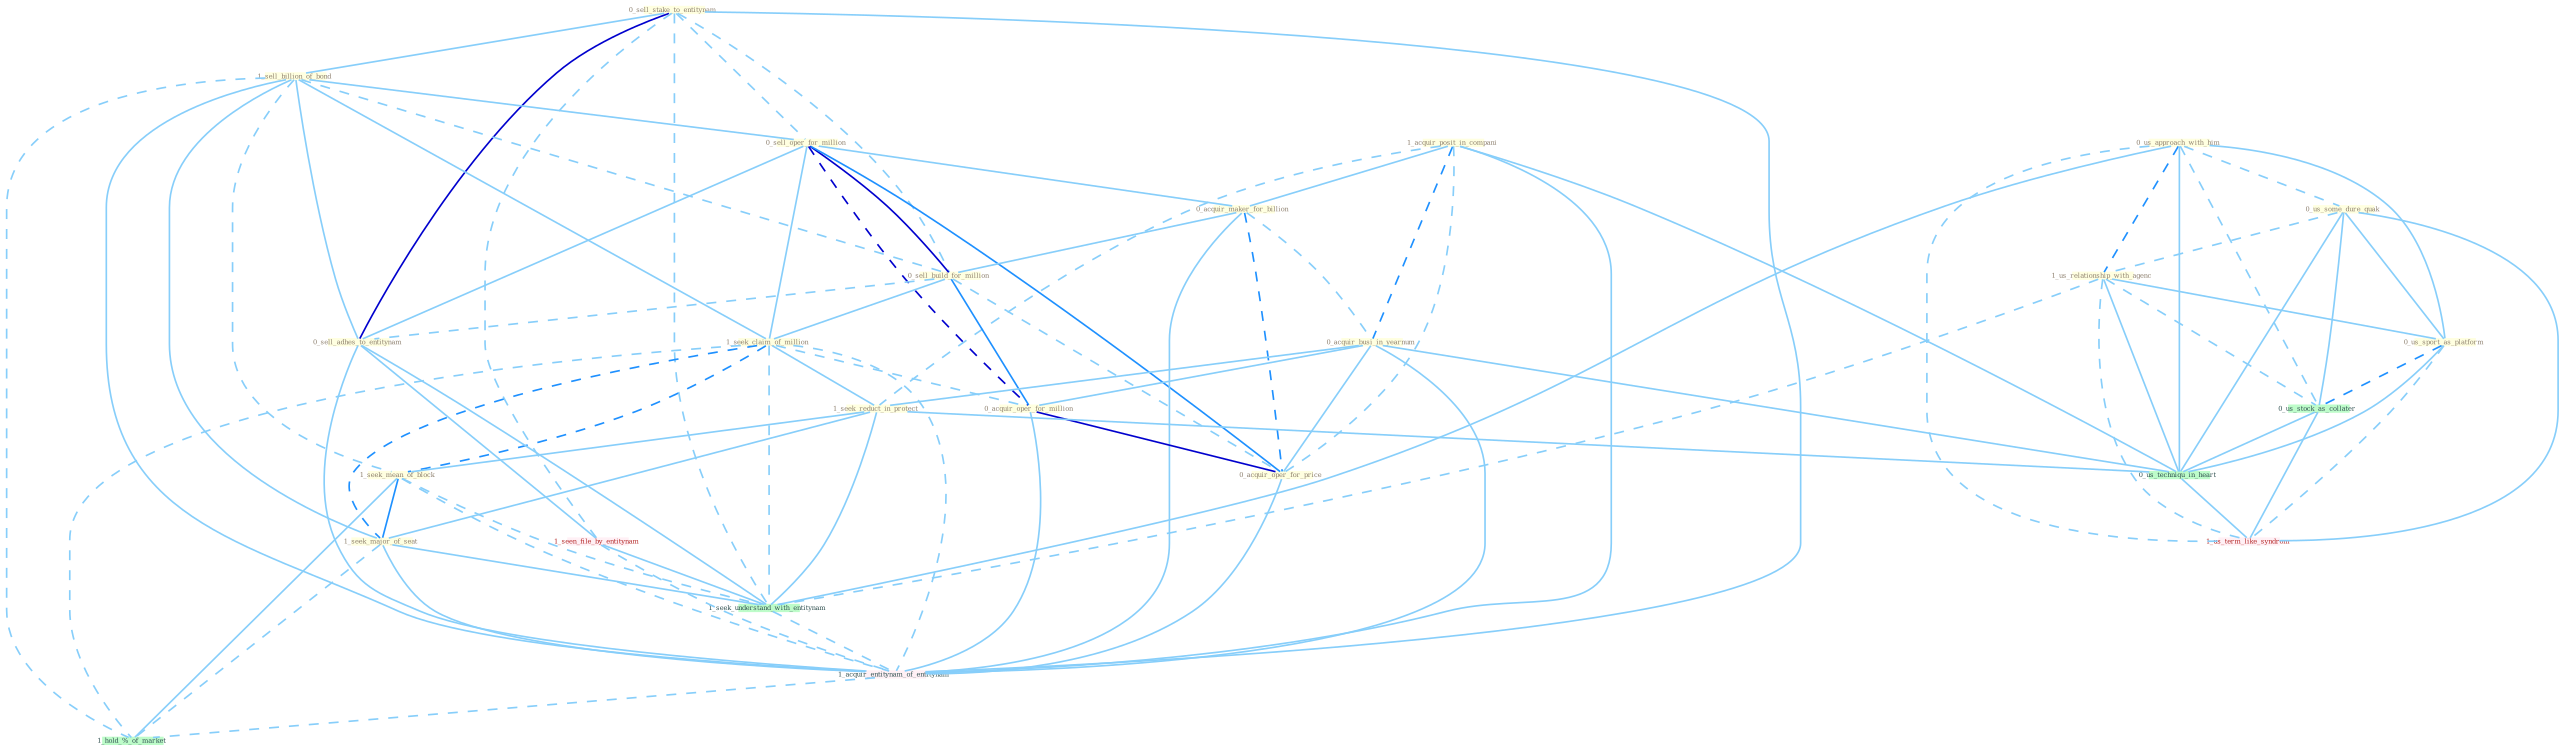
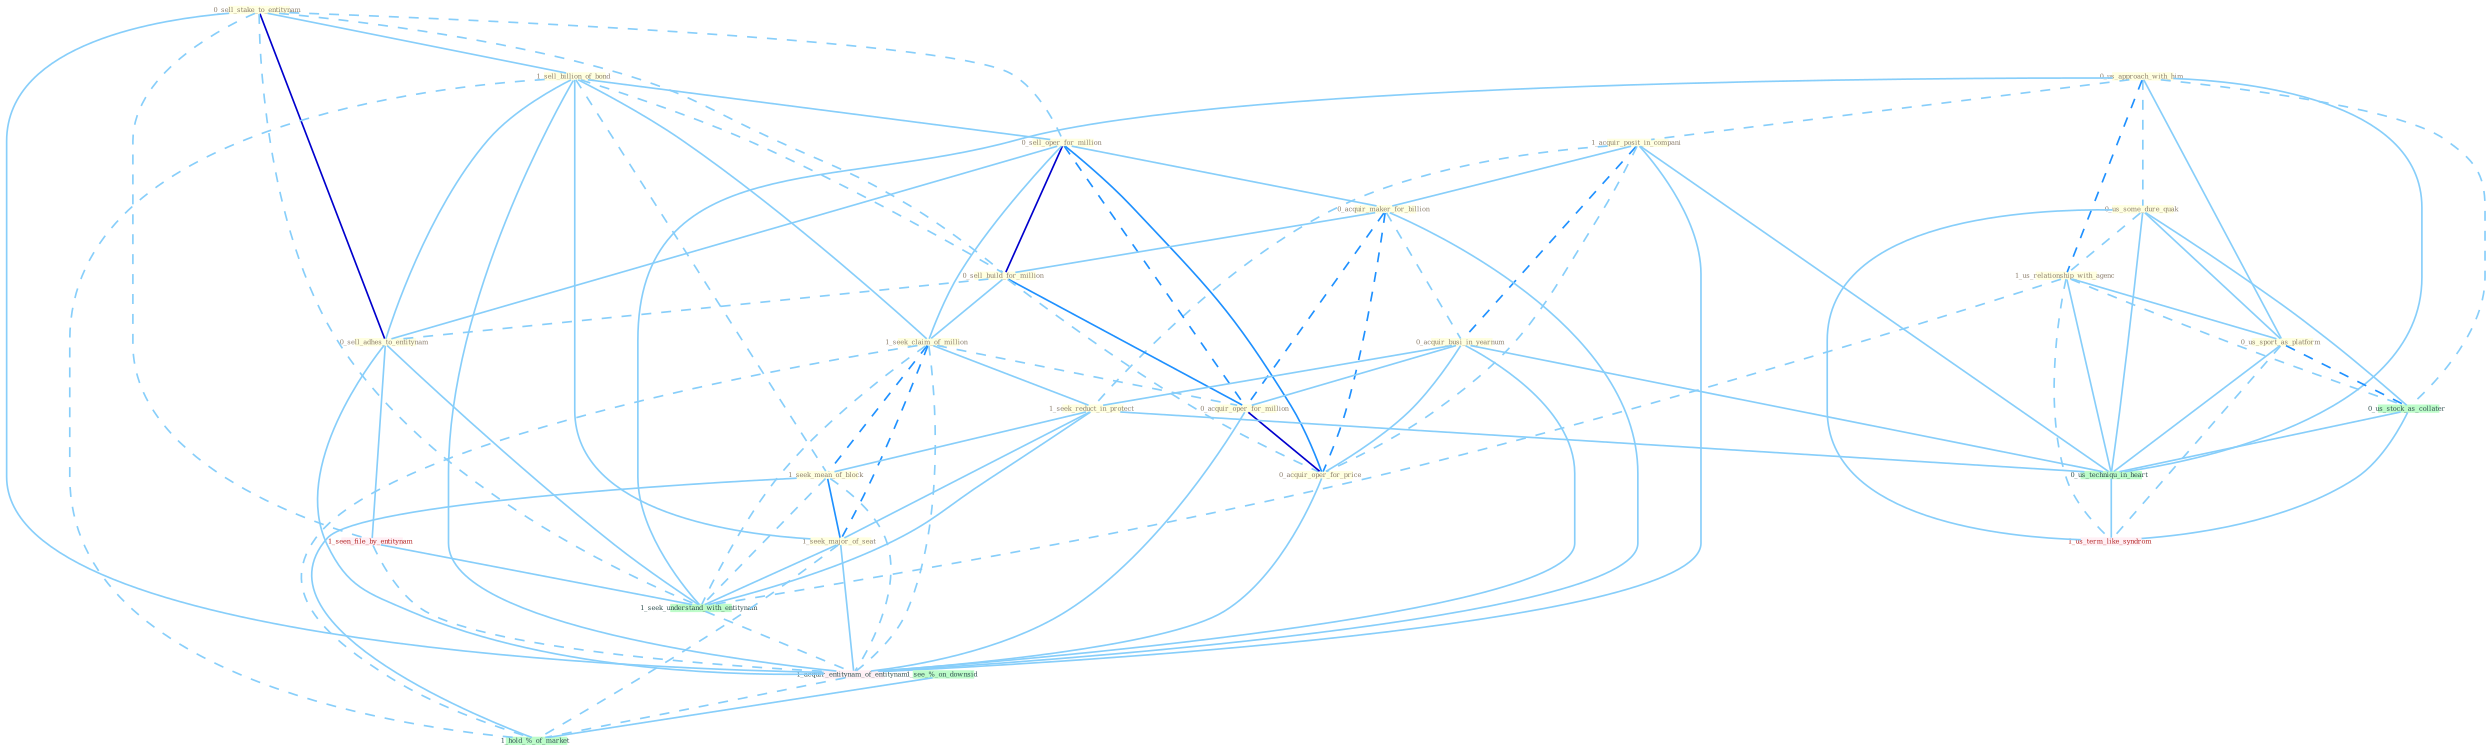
(898, 271) -> (1154, 276)
none -> (1316, 309)
(1927, 378) -> (1890, 110)
none -> (944, 674)
